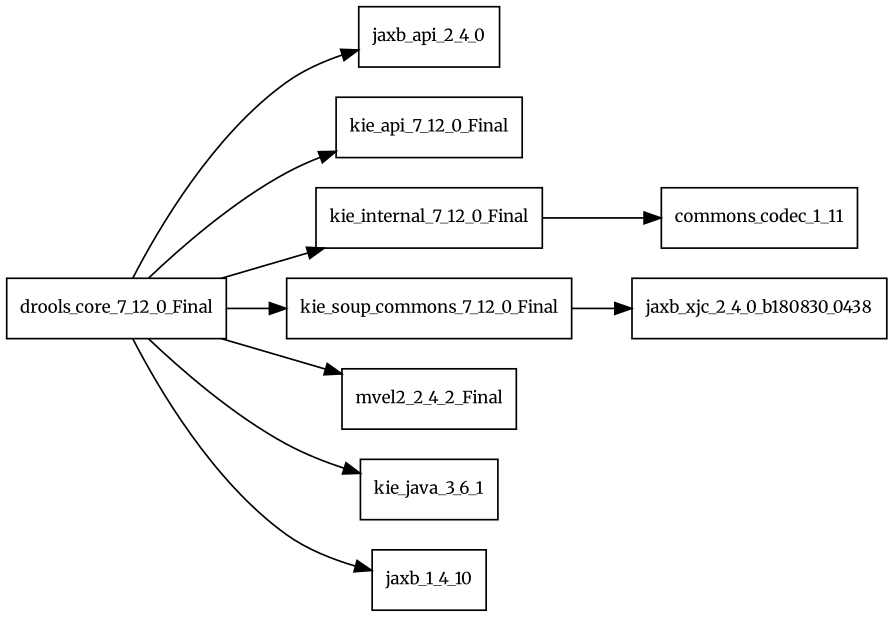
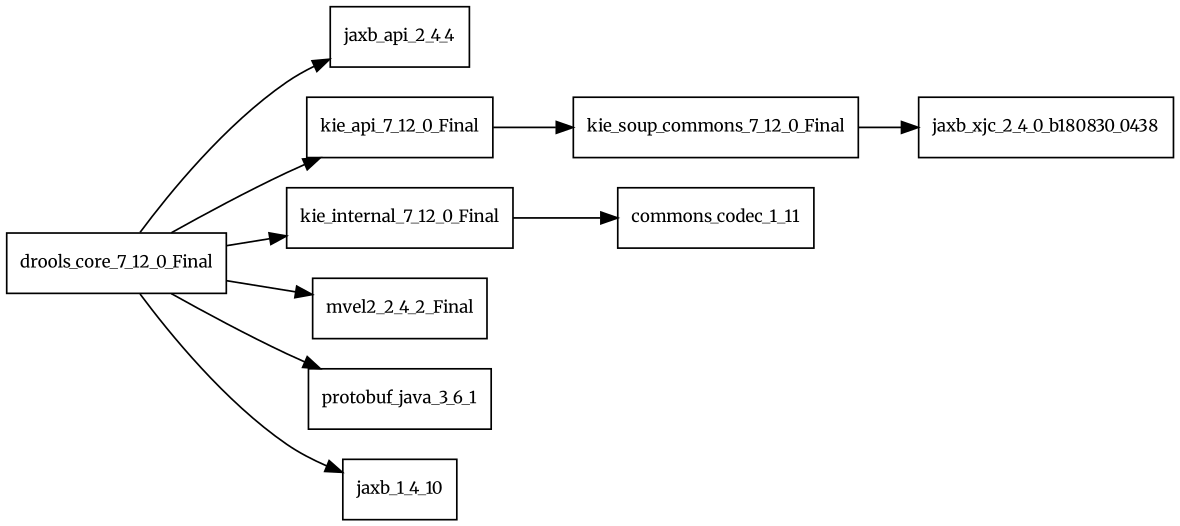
(429, 37) -> (400, 37)
(248, 308) -> (525, 127)
(429, 490) -> (400, 399)
